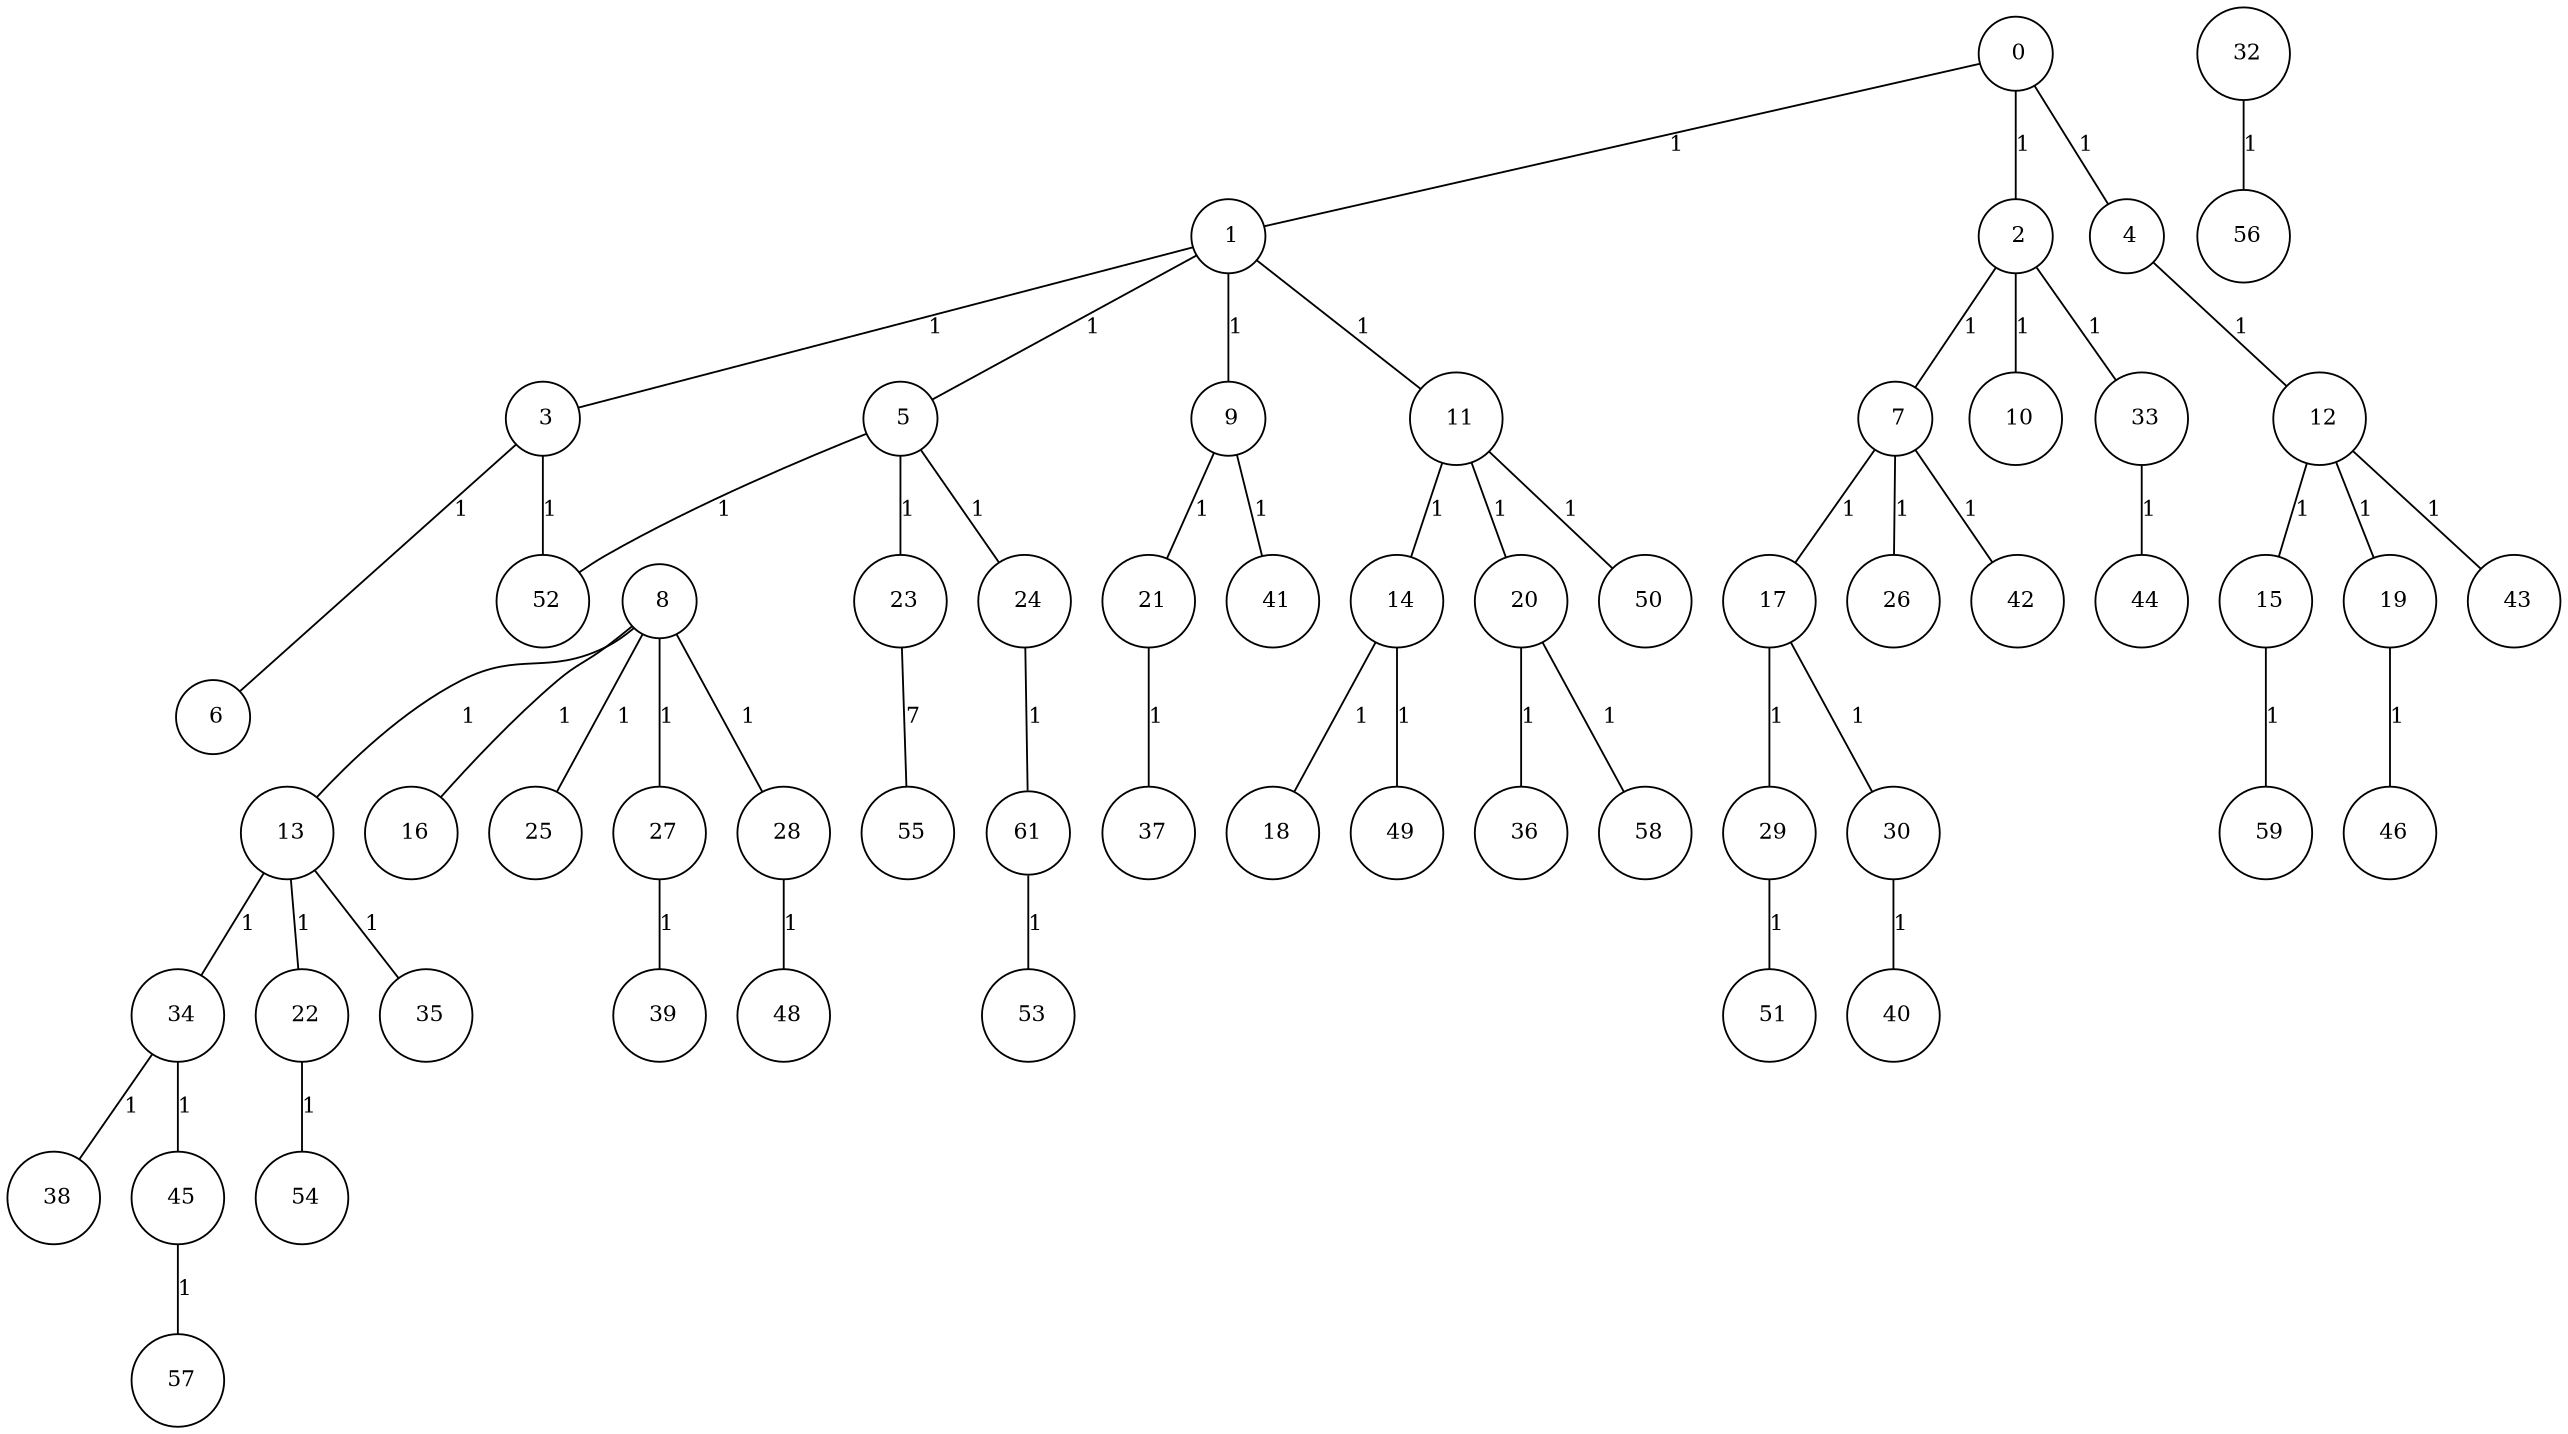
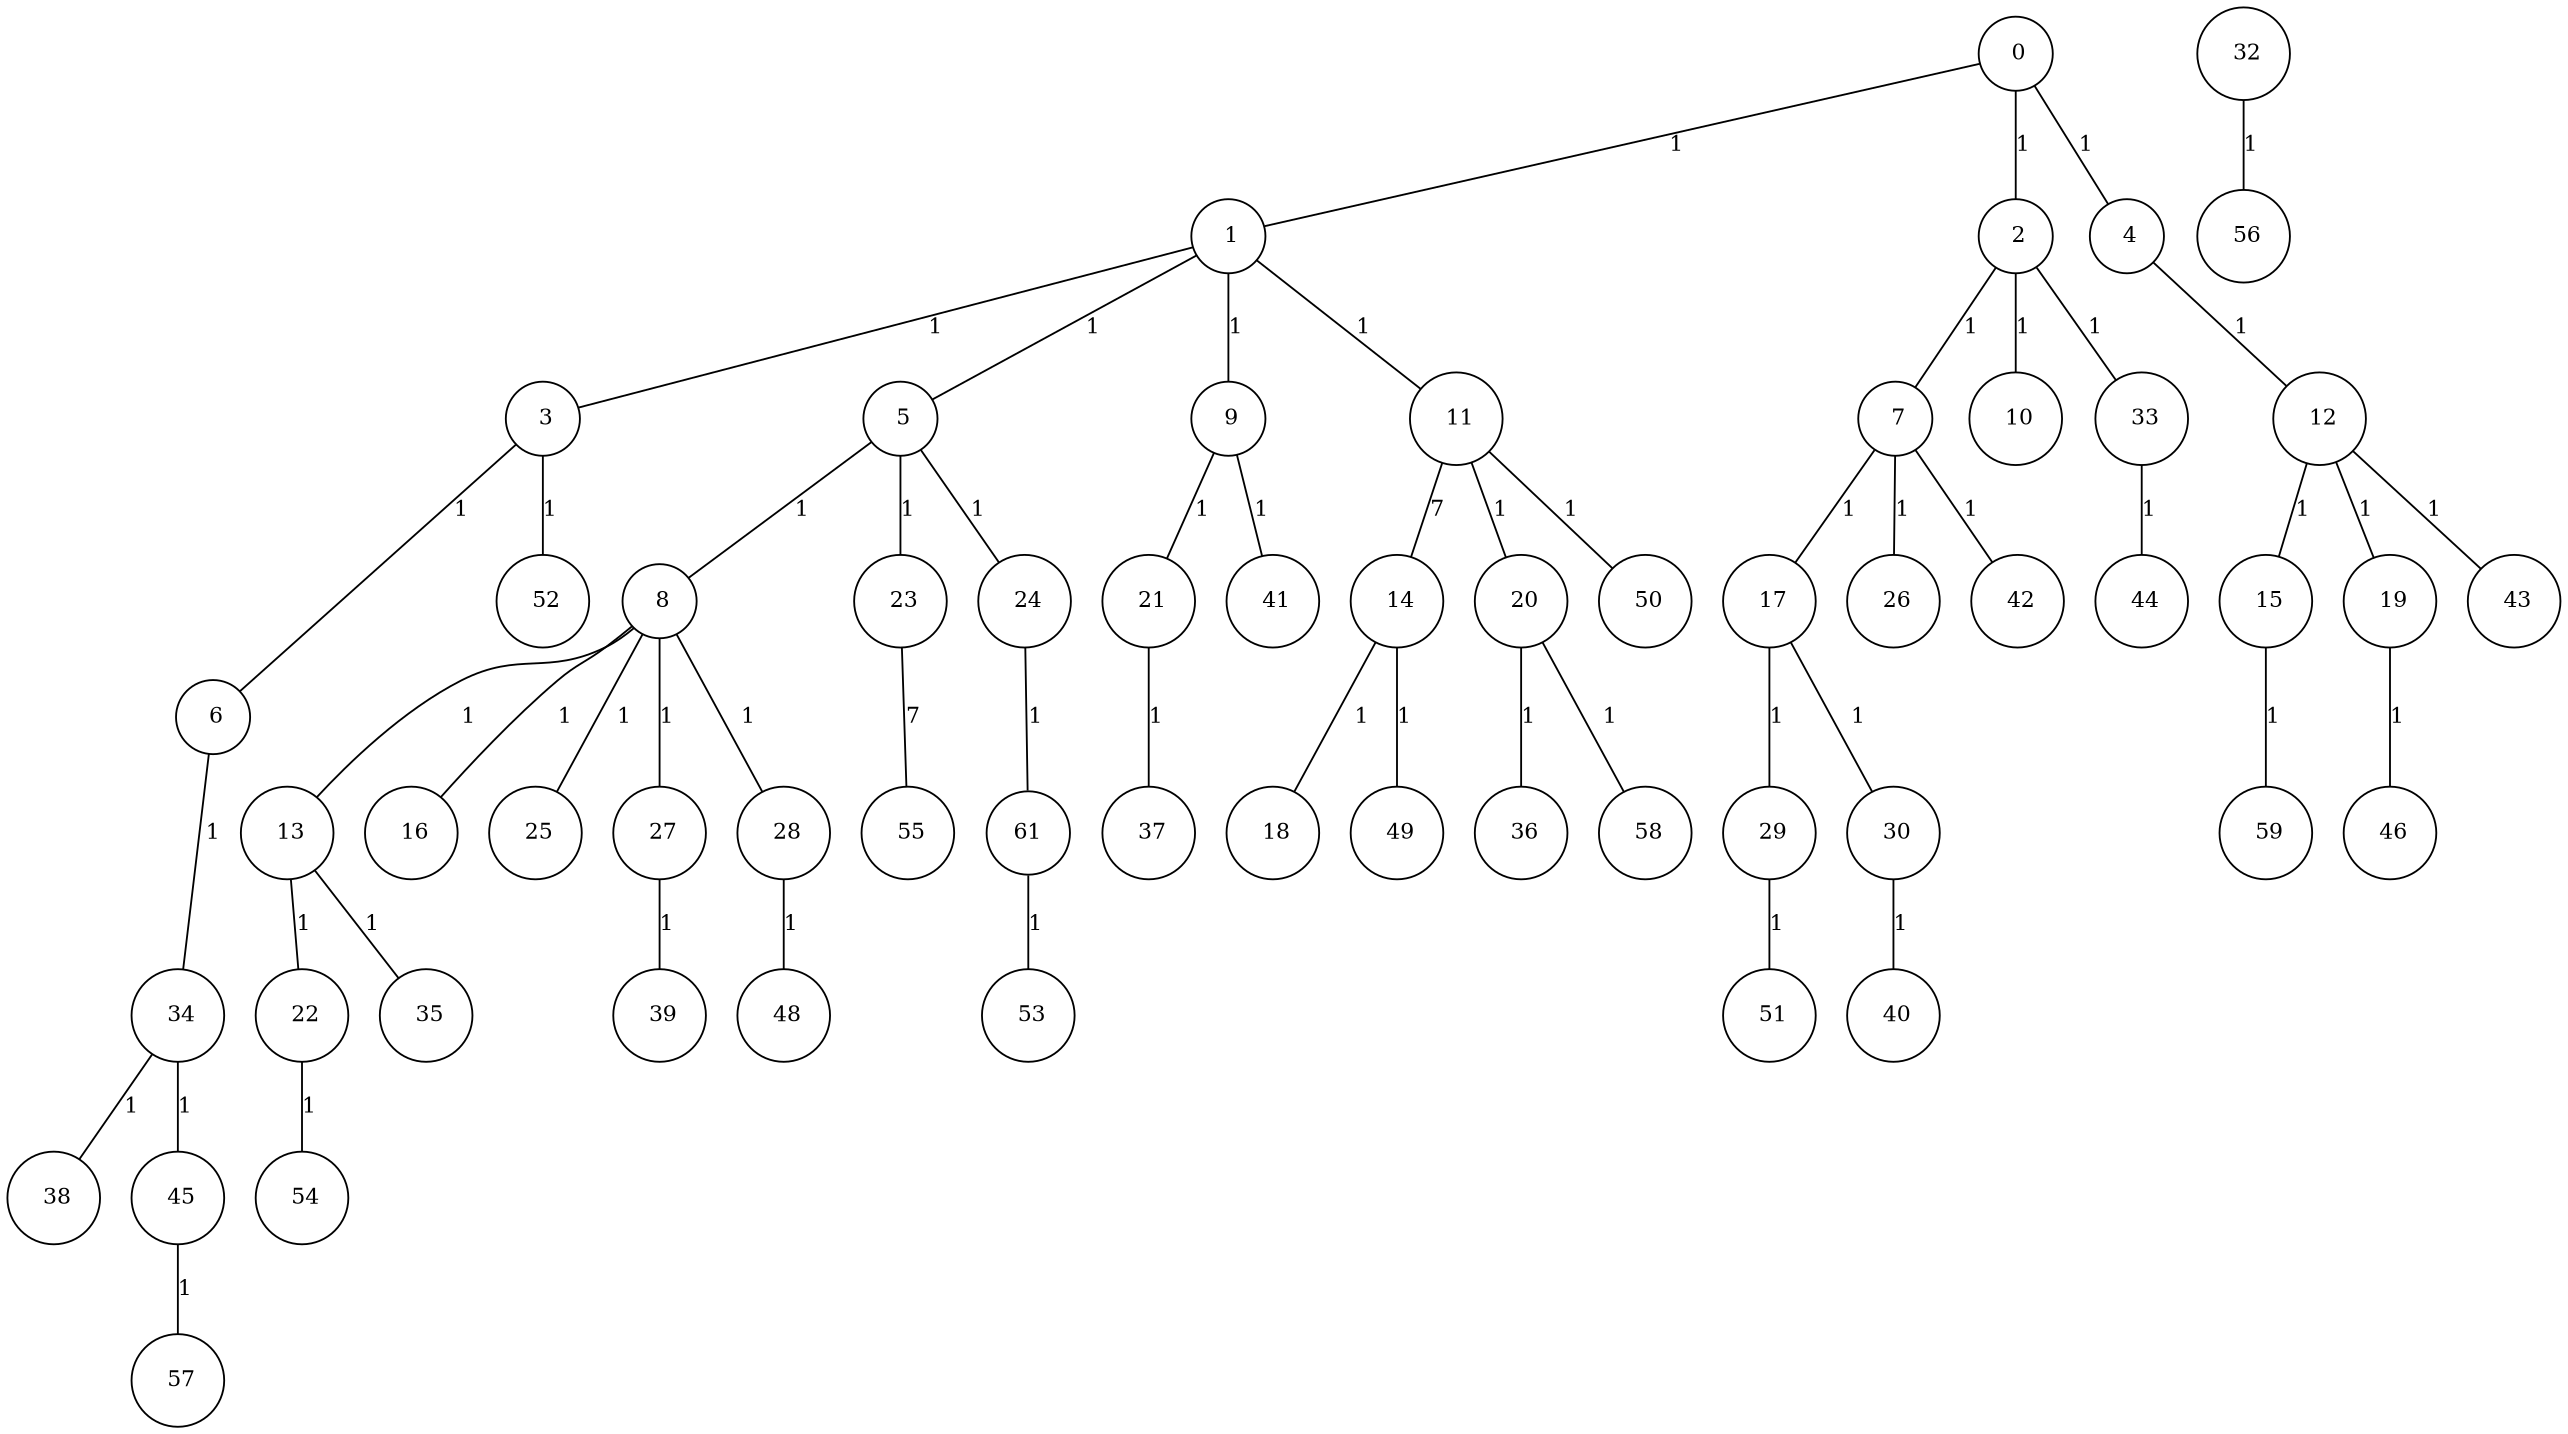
(720, 497) -> (780, 510)
(1438, 510) -> (1438, 510)
(233, 924) -> (196, 862)
